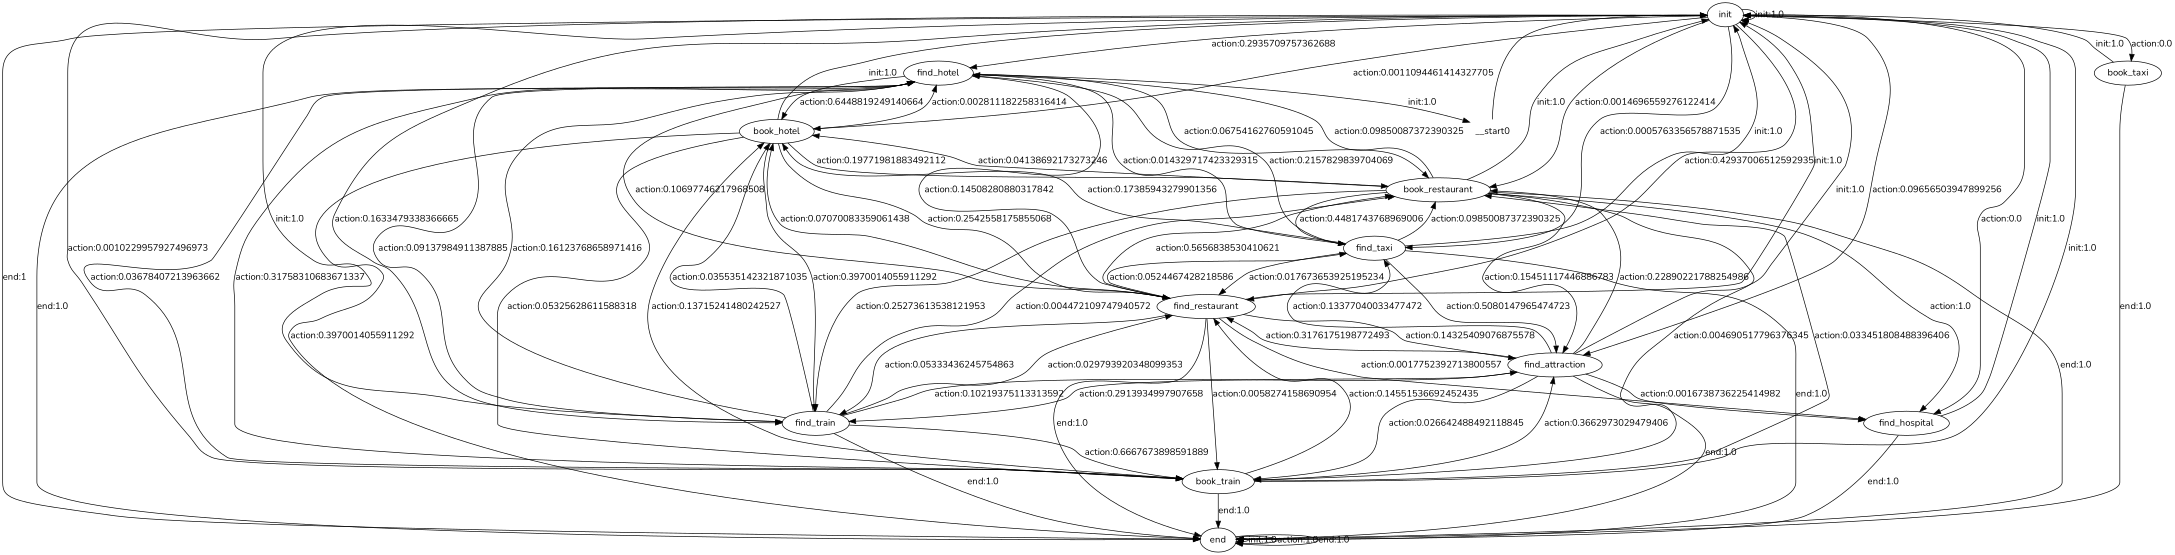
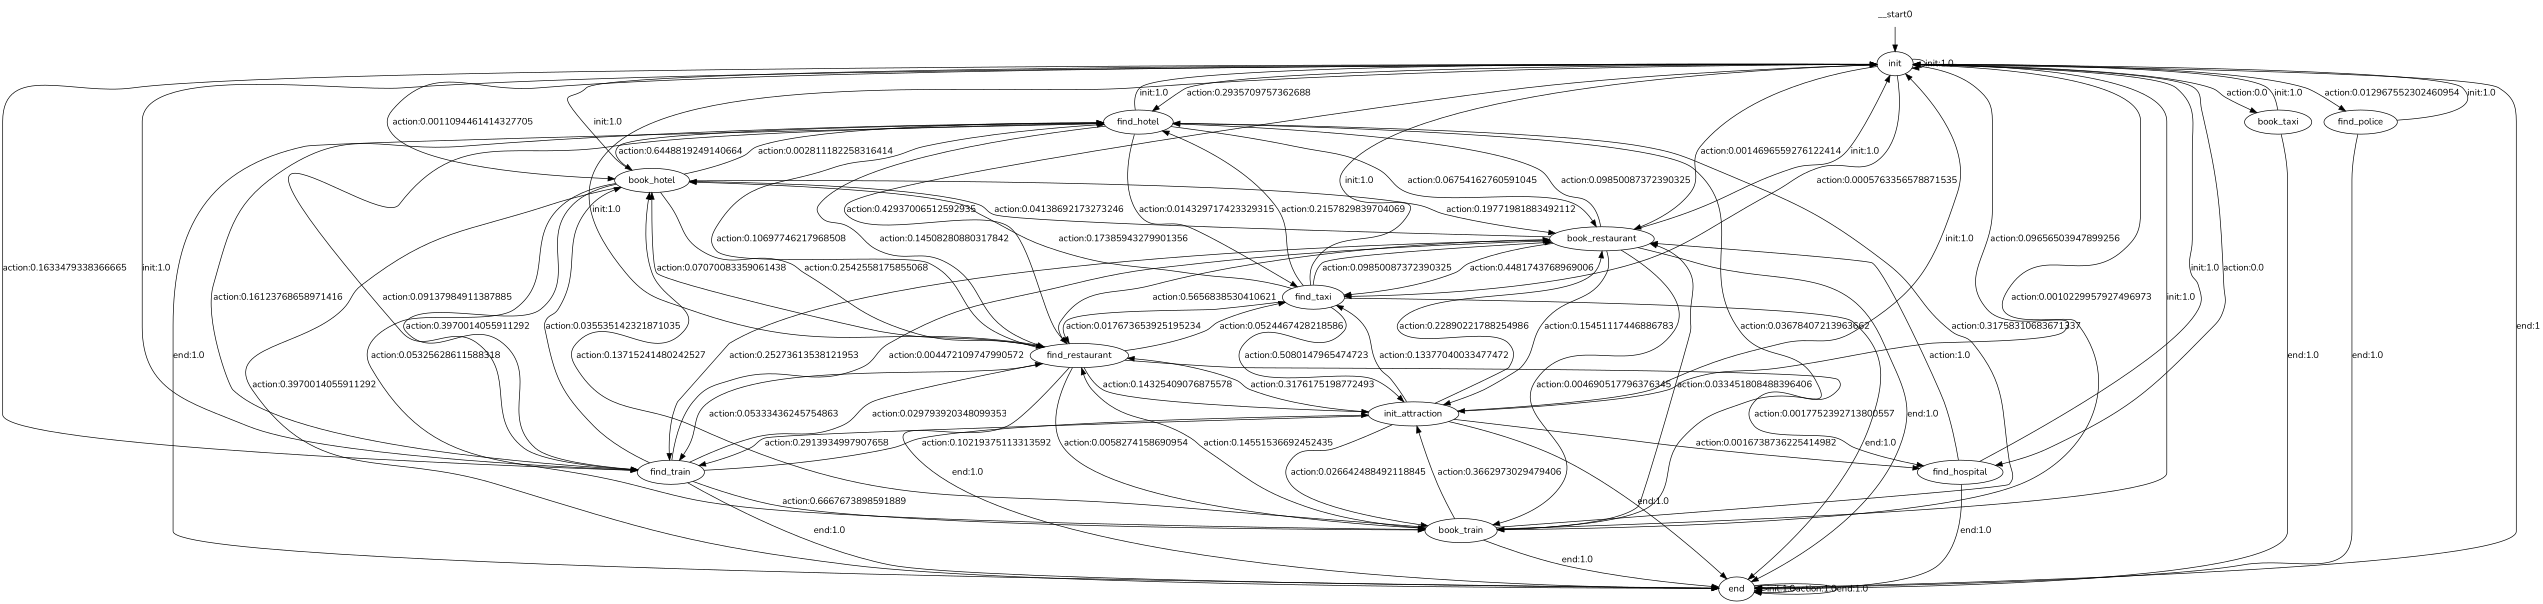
(1232, 87) -> (1493, 66)
none -> (2361, 122)
(1765, 224) -> (1873, 263)
(1083, 307) -> (957, 356)
(1555, 365) -> (1413, 414)
